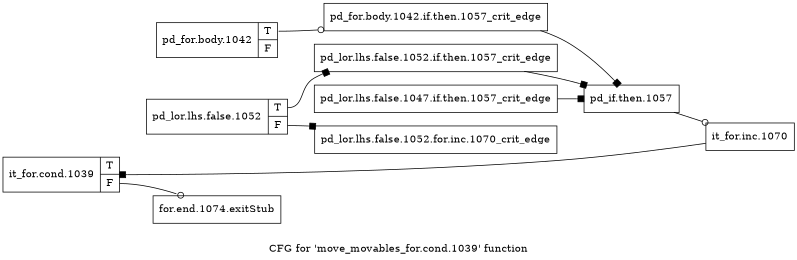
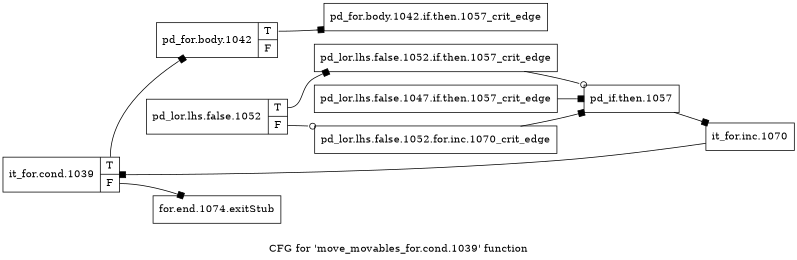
(298, 31) -> (298, 31)
(580, 51) -> (549, 121)
(552, 77) -> (552, 77)
none -> (133, 101)
(688, 117) -> (688, 117)
(298, 126) -> (298, 126)
(148, 187) -> (148, 187)
